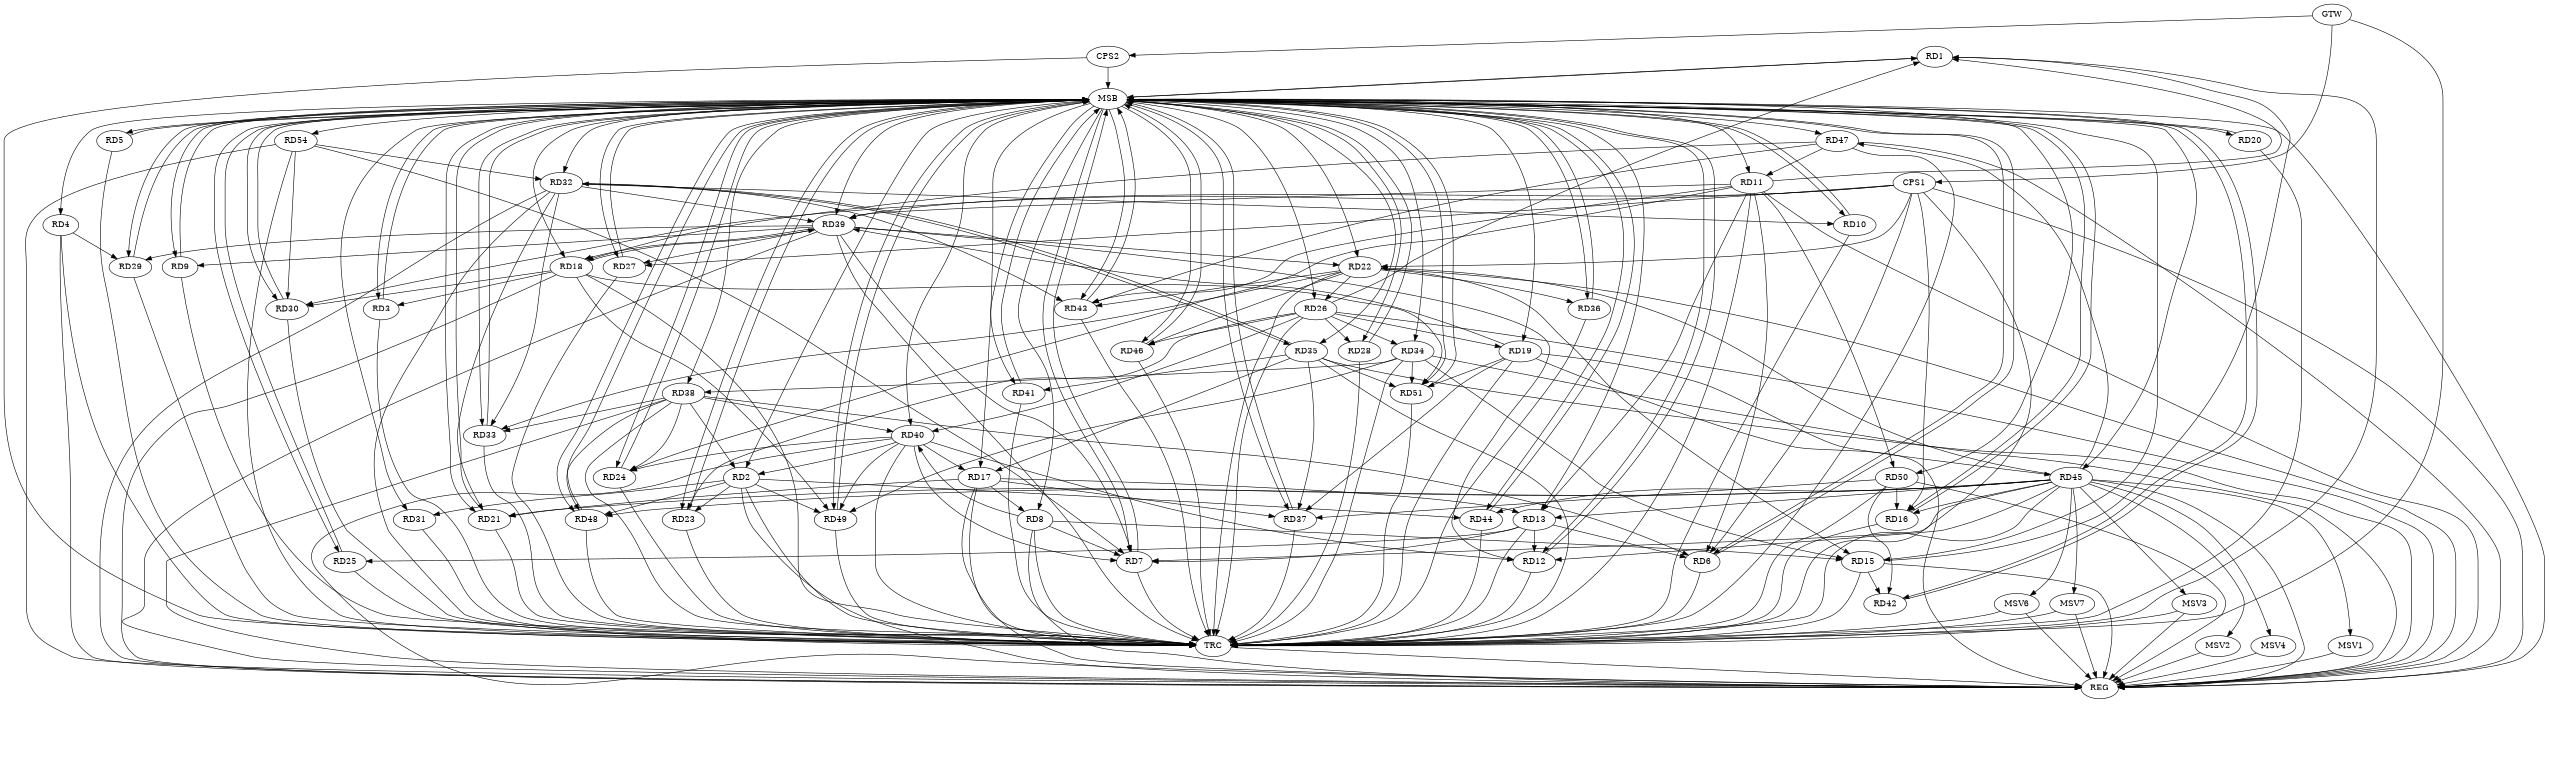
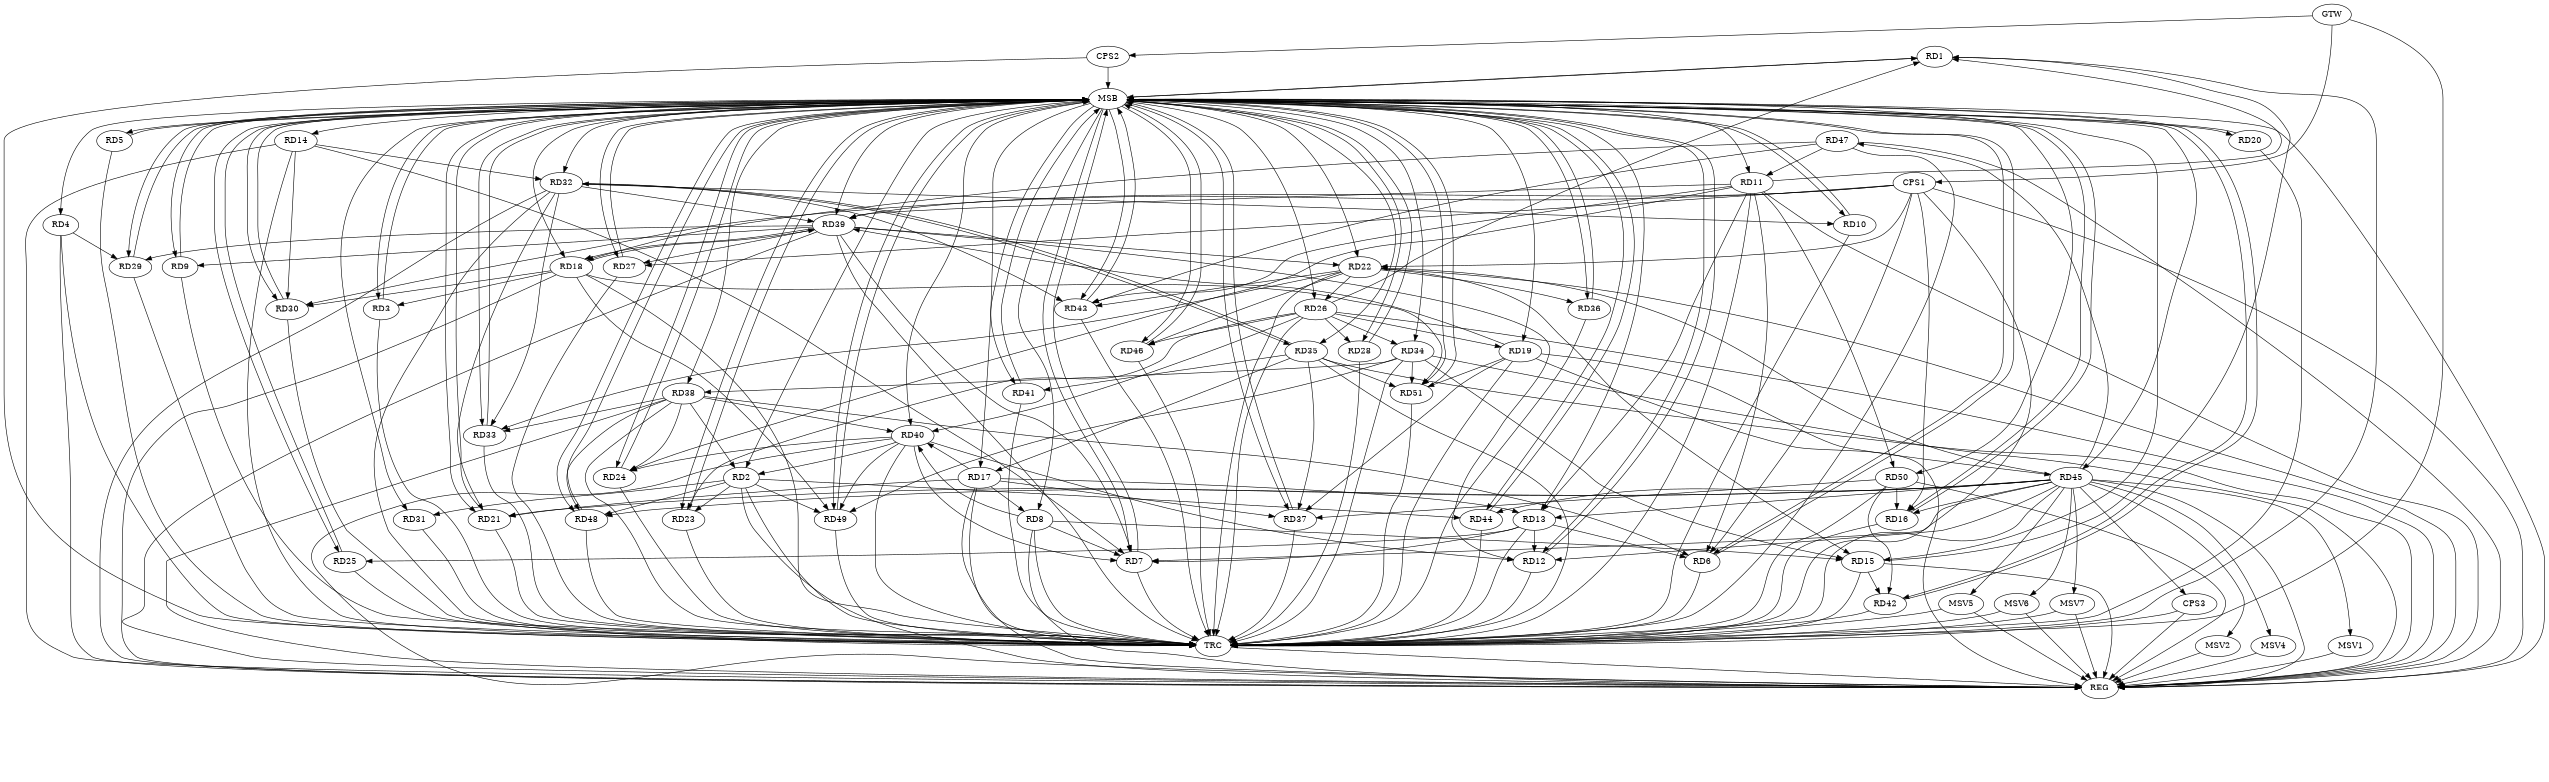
(1472, 106) -> none
(296, 141) -> (296, 141)
(941, 456) -> (951, 457)
none -> (1961, 604)
(2194, 604) -> (2194, 604)
none -> (1554, 637)
